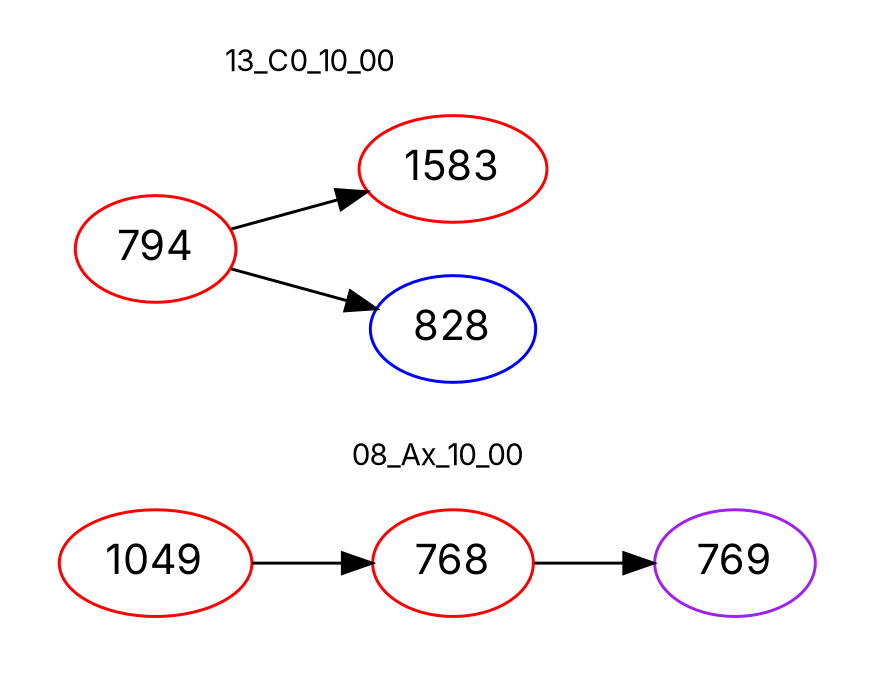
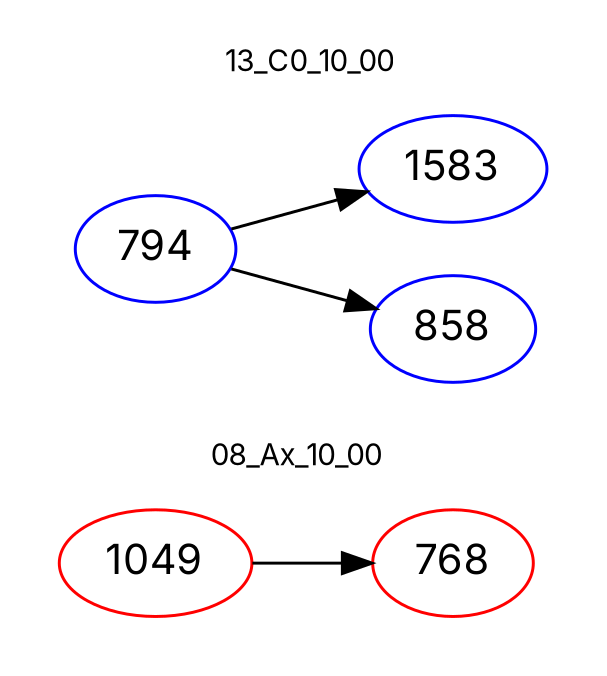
(453, 169) -> (453, 169)
(156, 249) -> (156, 249)
(453, 329) -> (453, 329)
(735, 563) -> none
